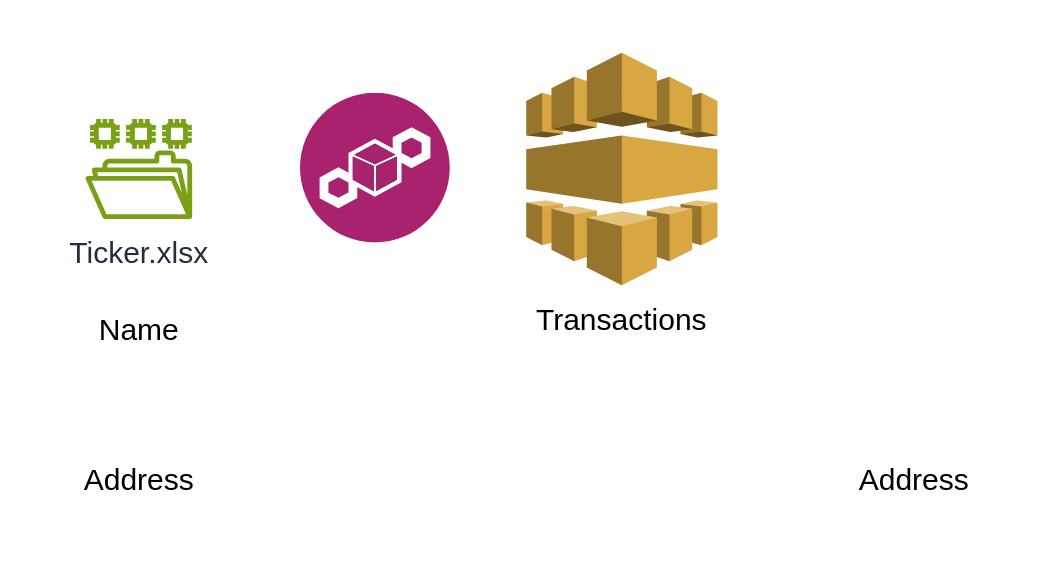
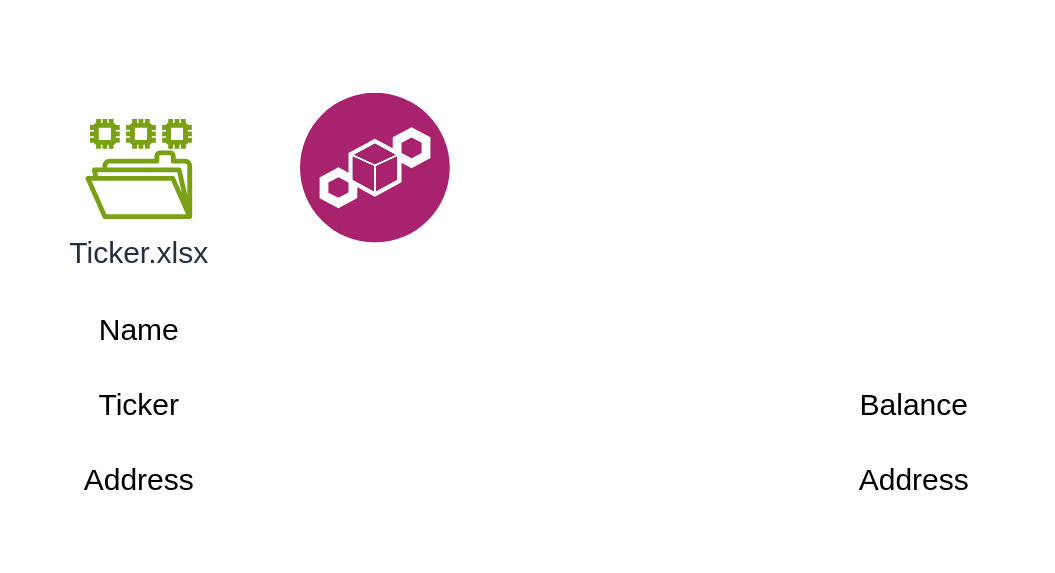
(622, 169) -> none
none -> (139, 406)
none -> (914, 406)
